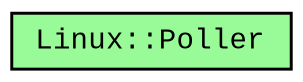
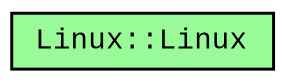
(151, 41) -> (143, 41)
